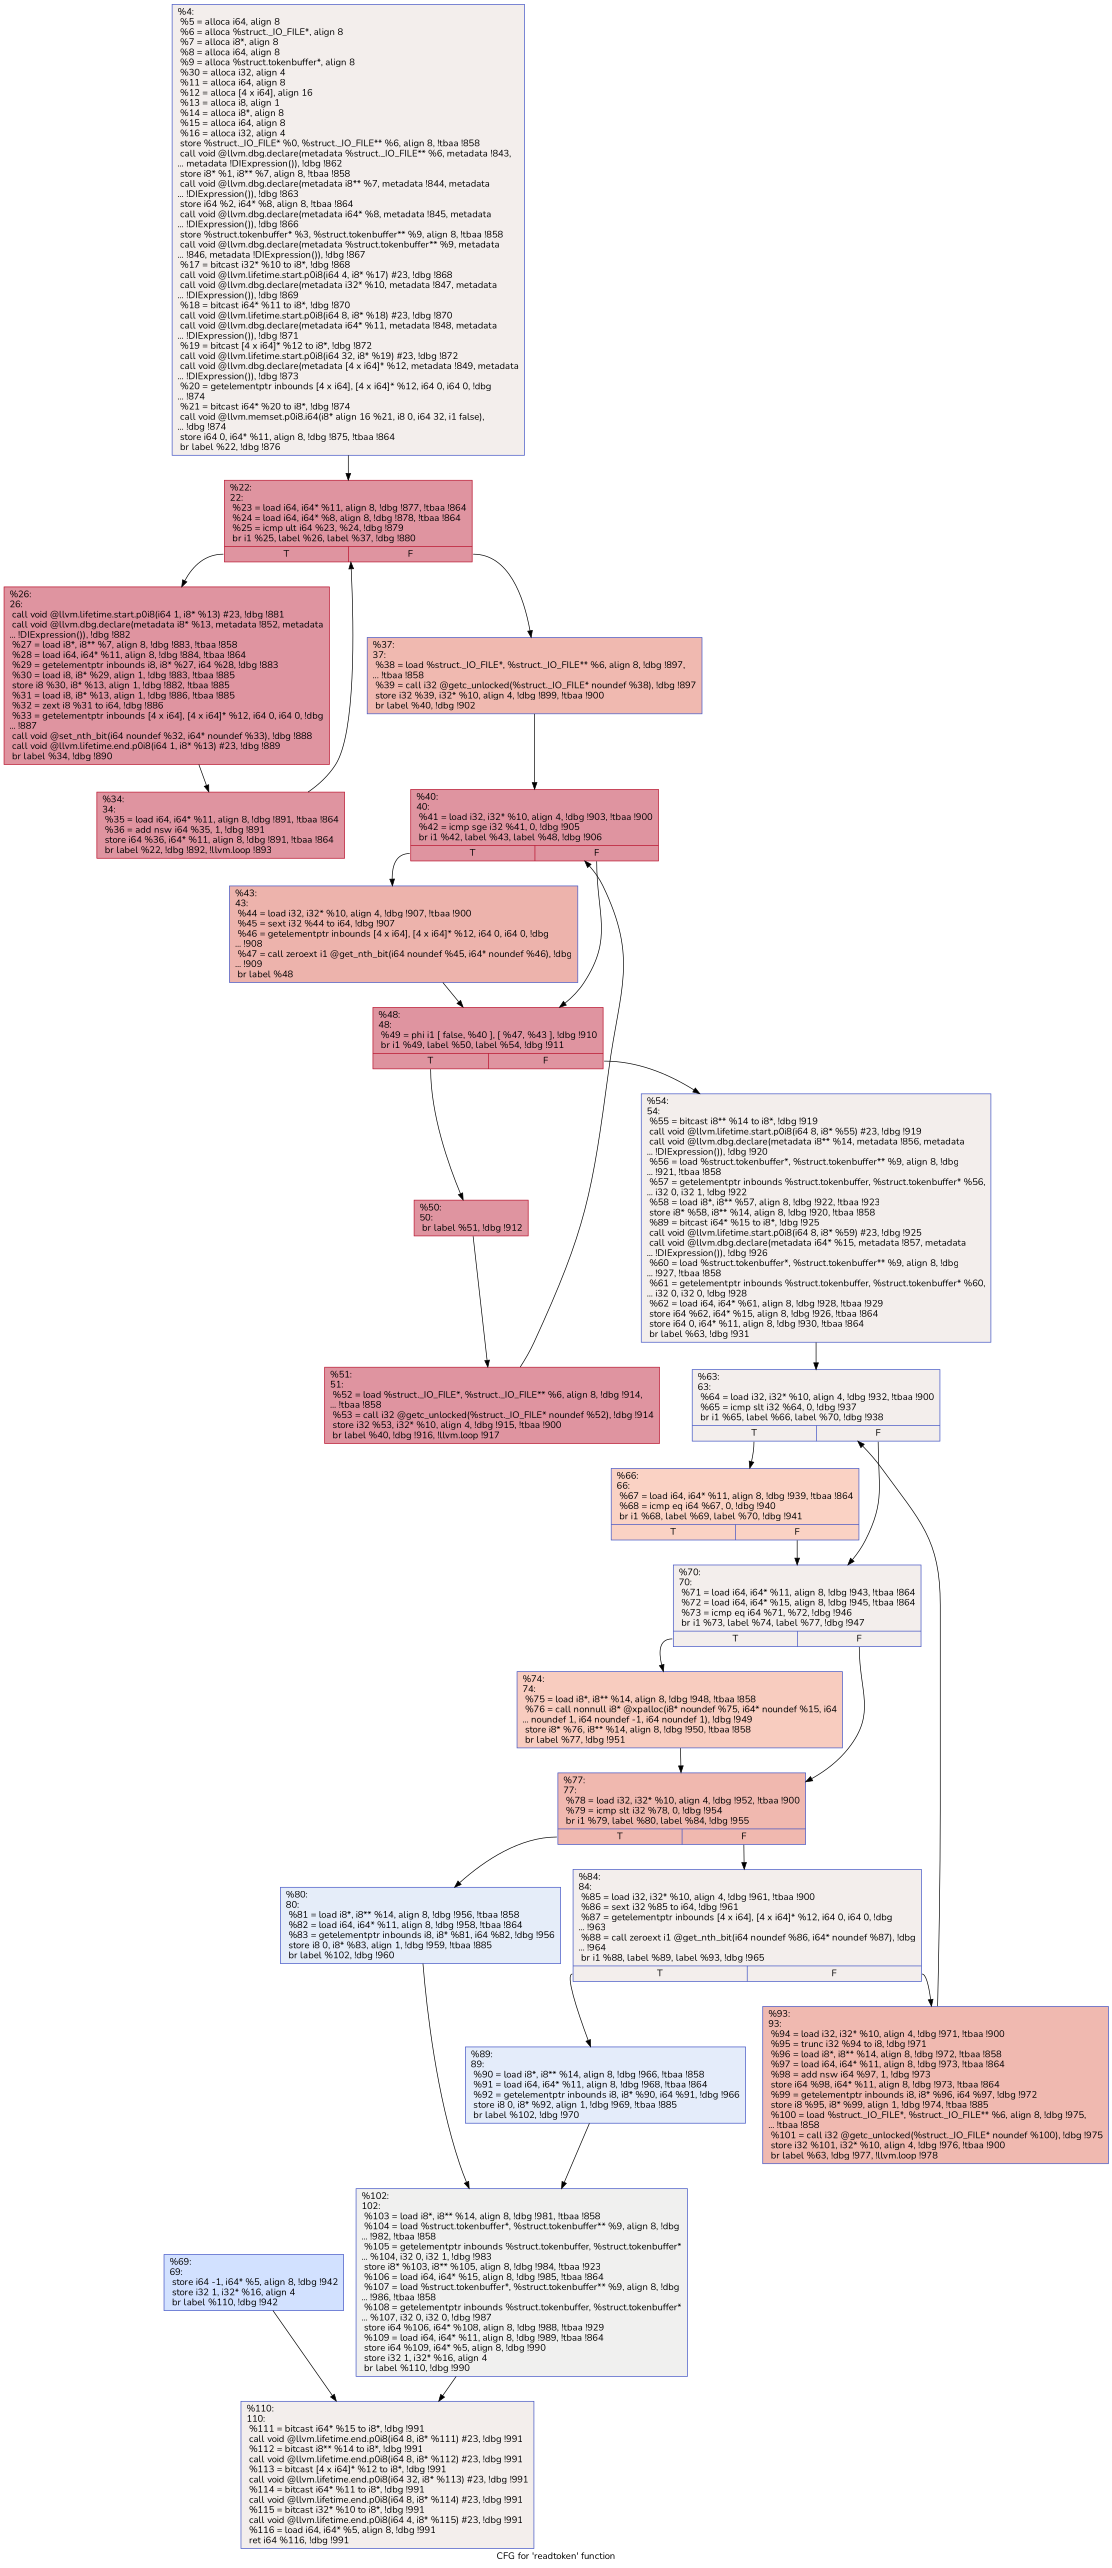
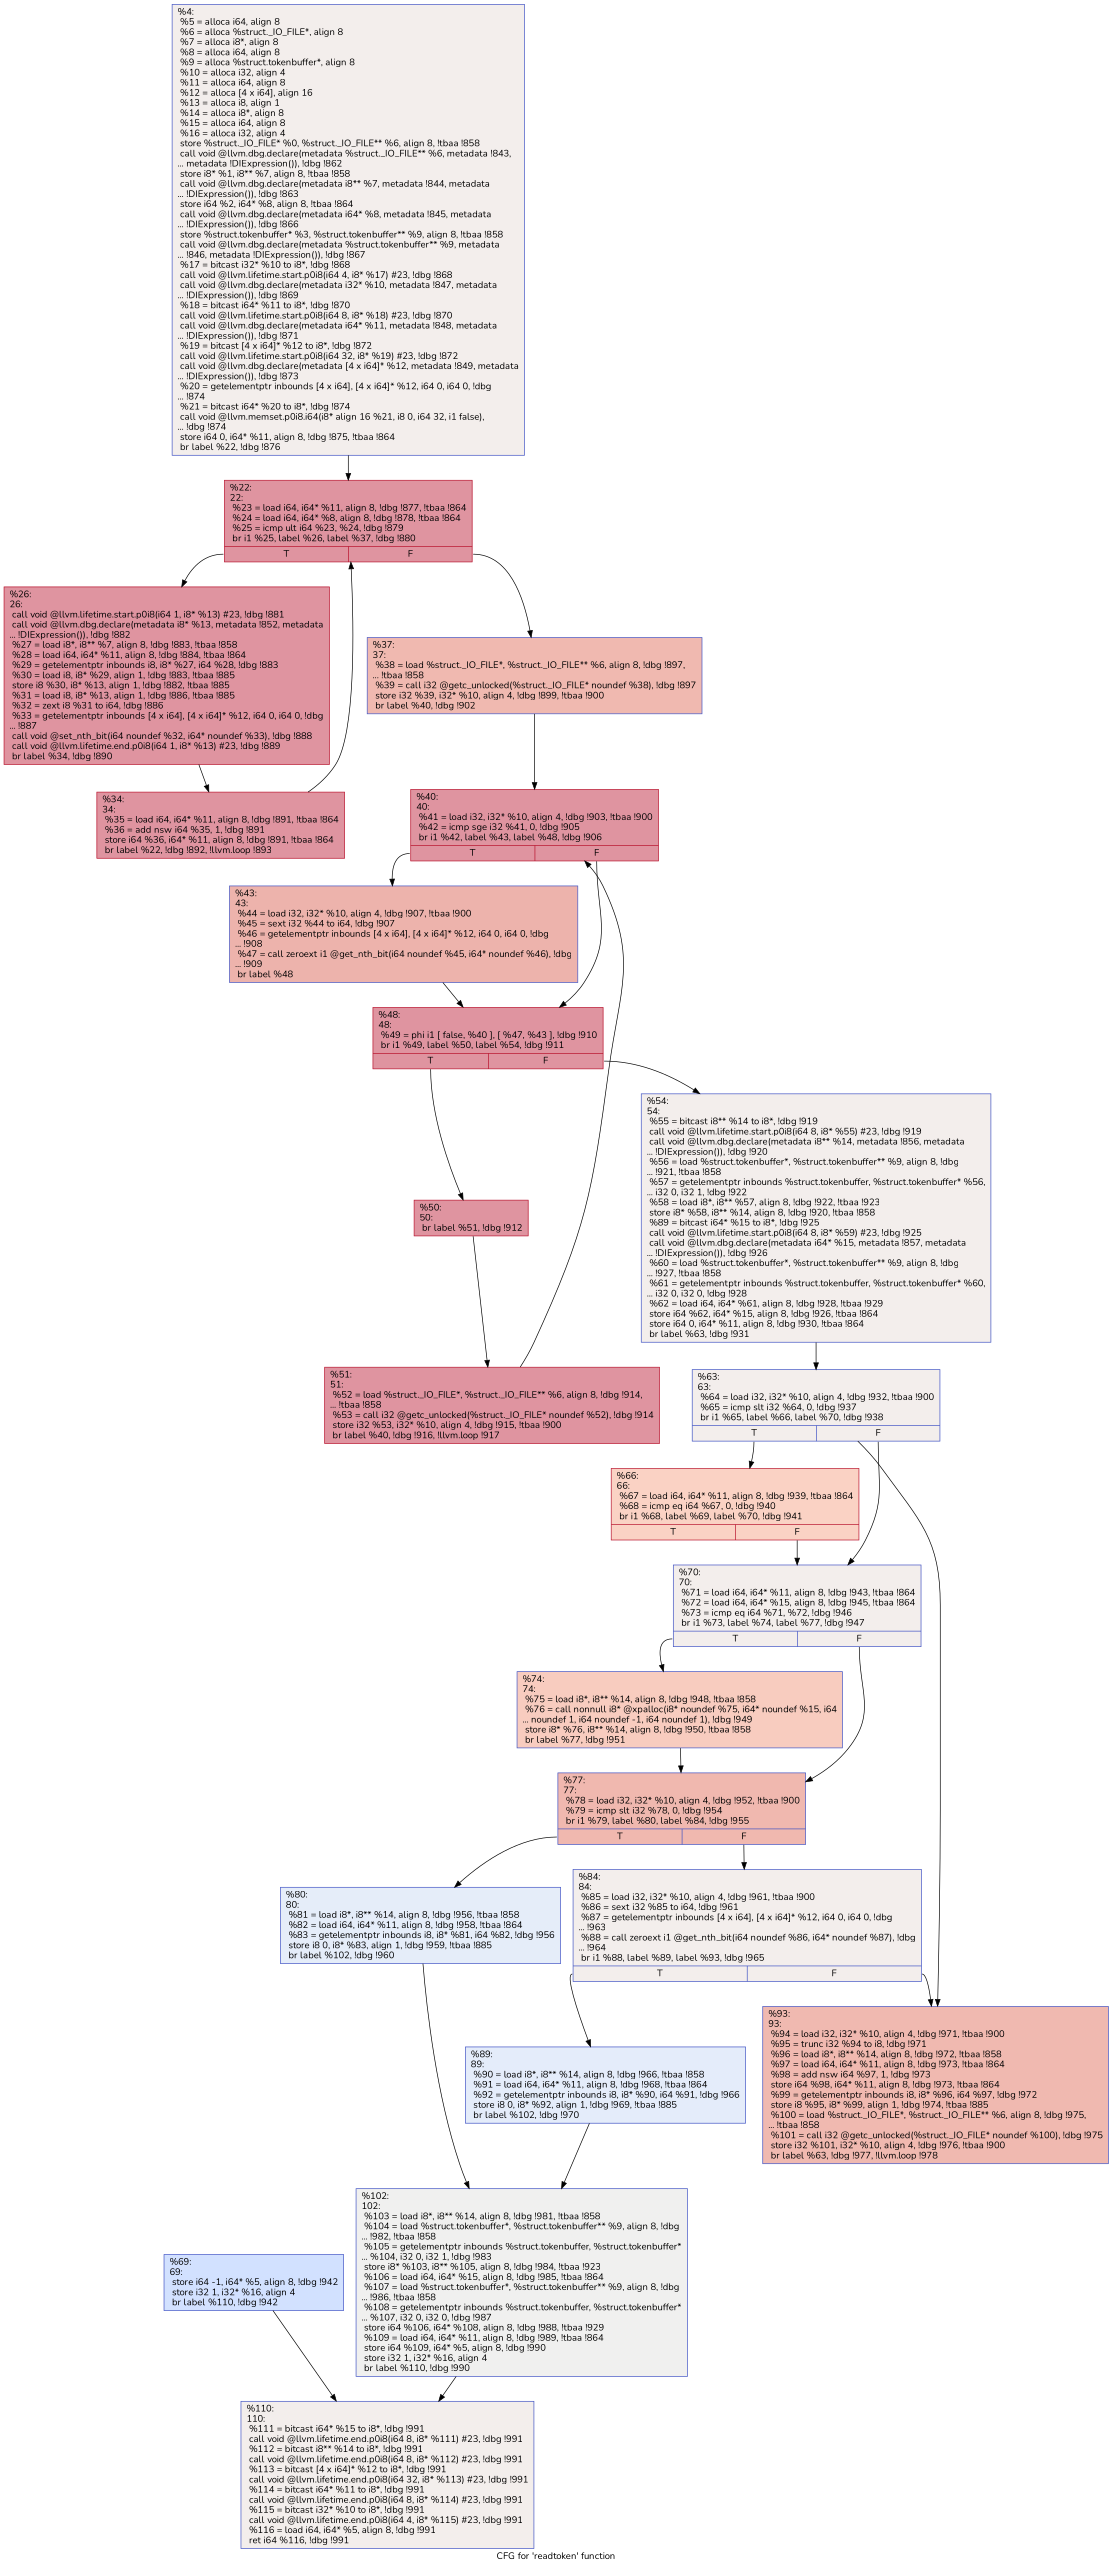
(232, 73) -> (232, 73)
(735, 1504) -> (735, 1504)
(940, 1715) -> (940, 1708)
